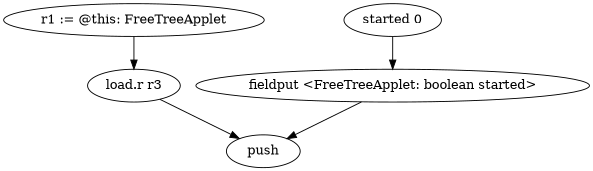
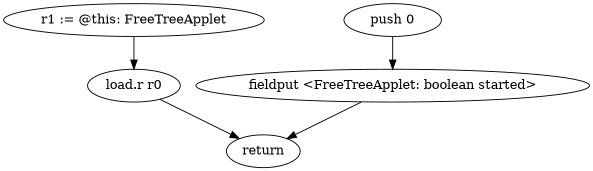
(393, 20) -> (393, 20)
(134, 86) -> (134, 86)
(263, 151) -> (263, 151)
